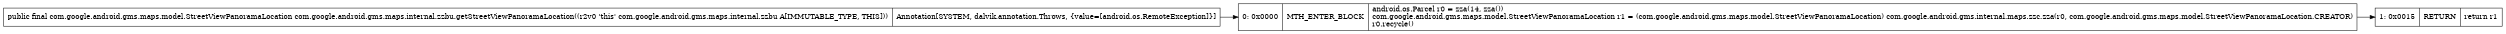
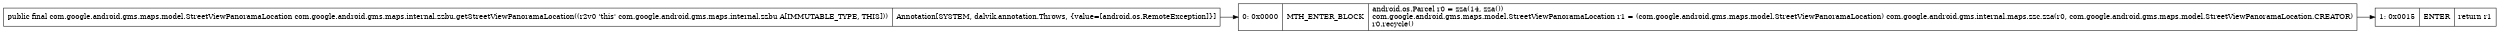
(2440, 17) -> (2437, 17)
